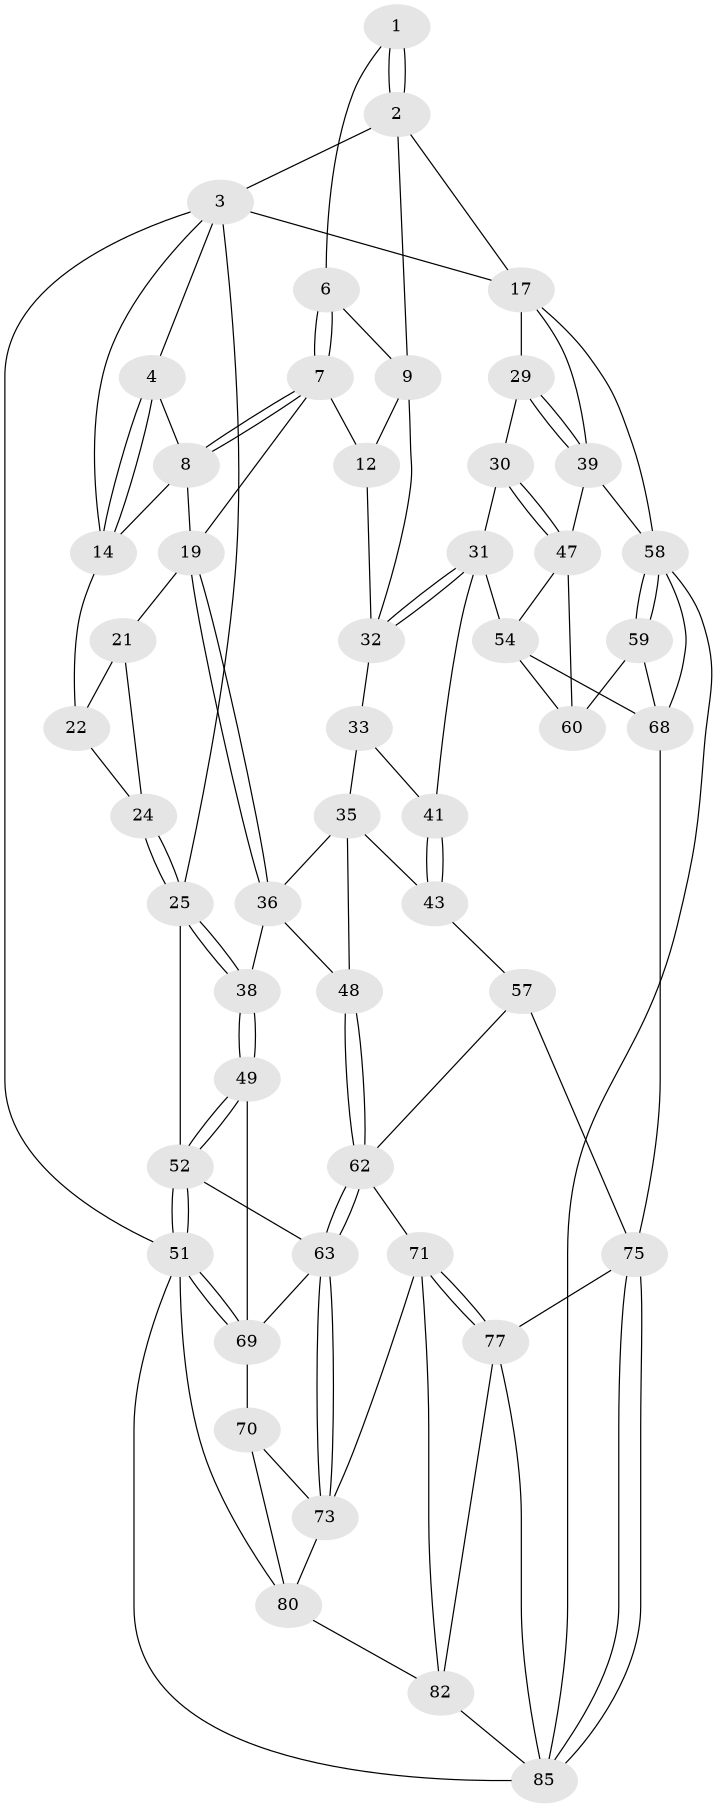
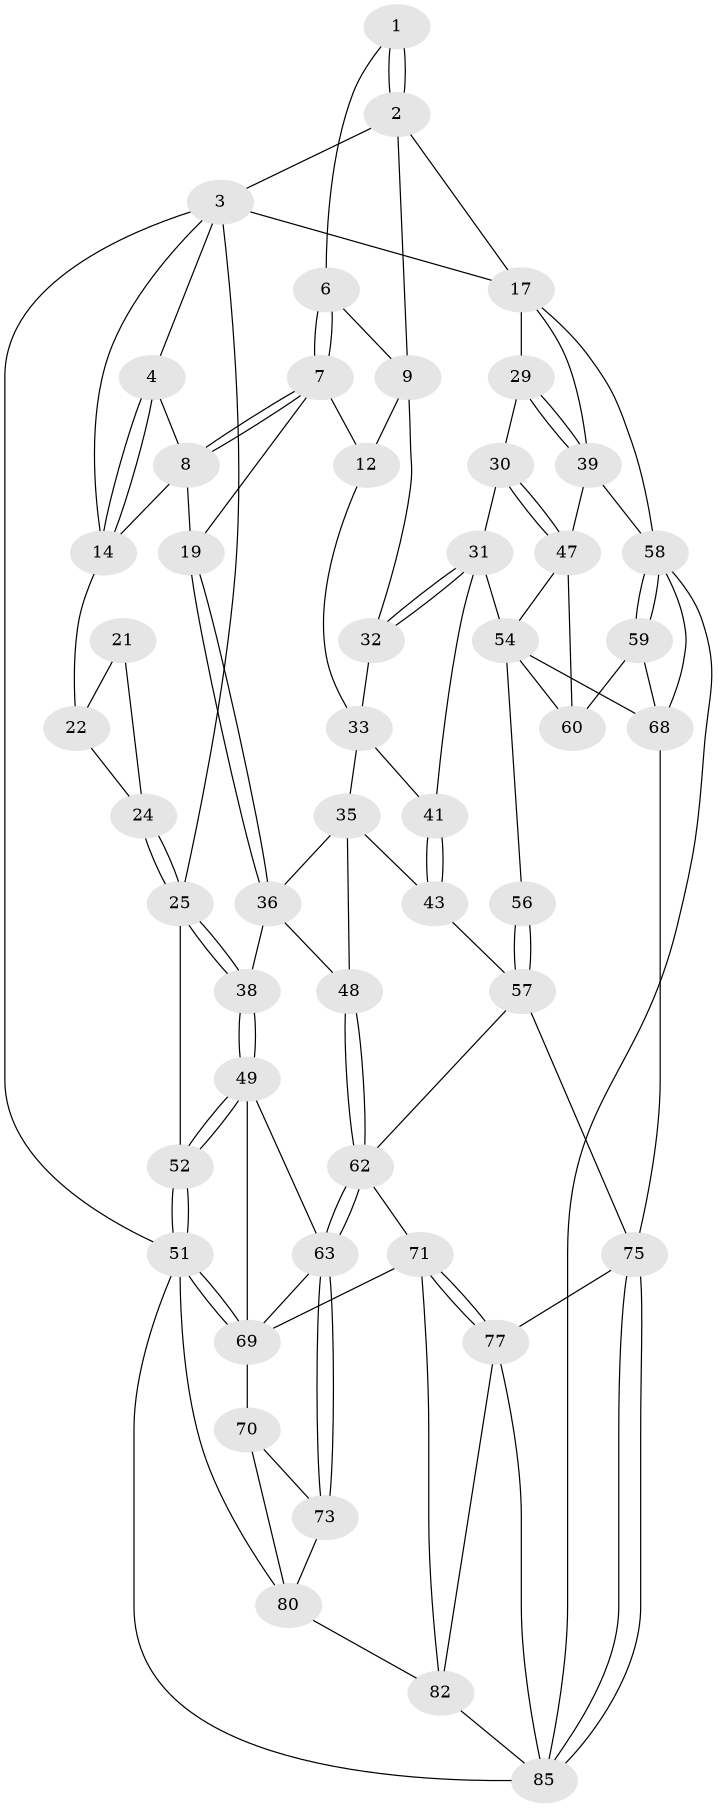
(369, 553) -> (325, 597)
(157, 597) -> none
none -> (523, 904)
(255, 1212) -> (286, 1167)
(377, 1387) -> (340, 1295)
